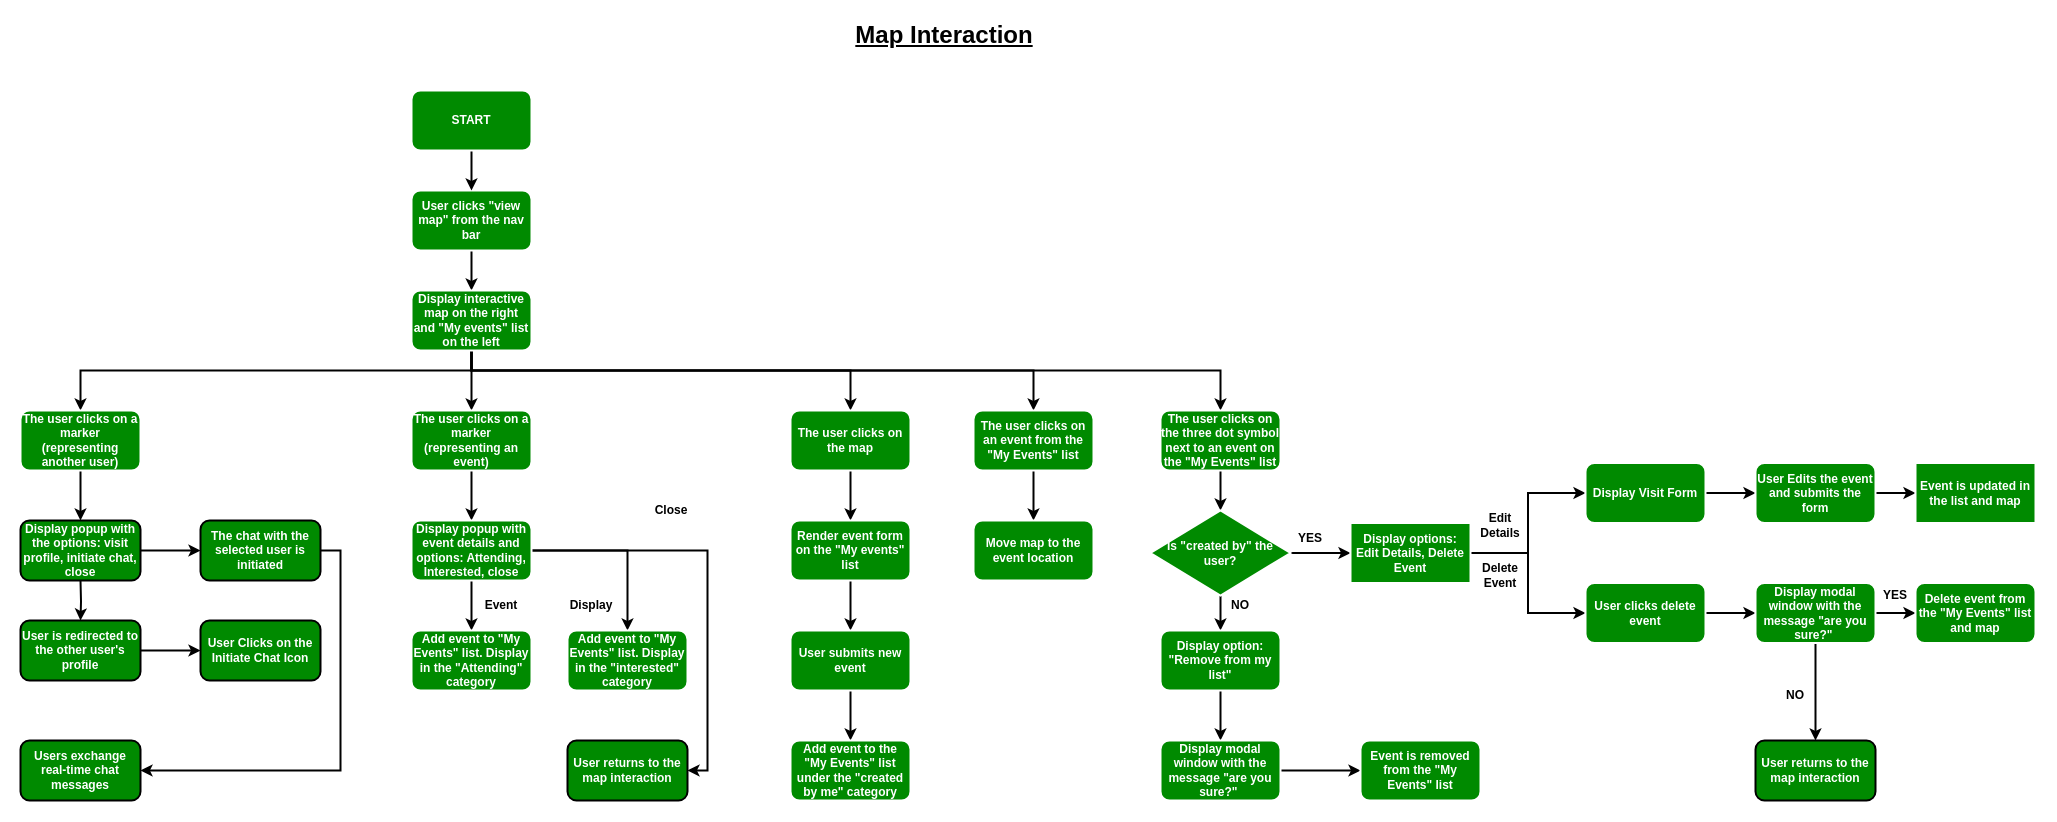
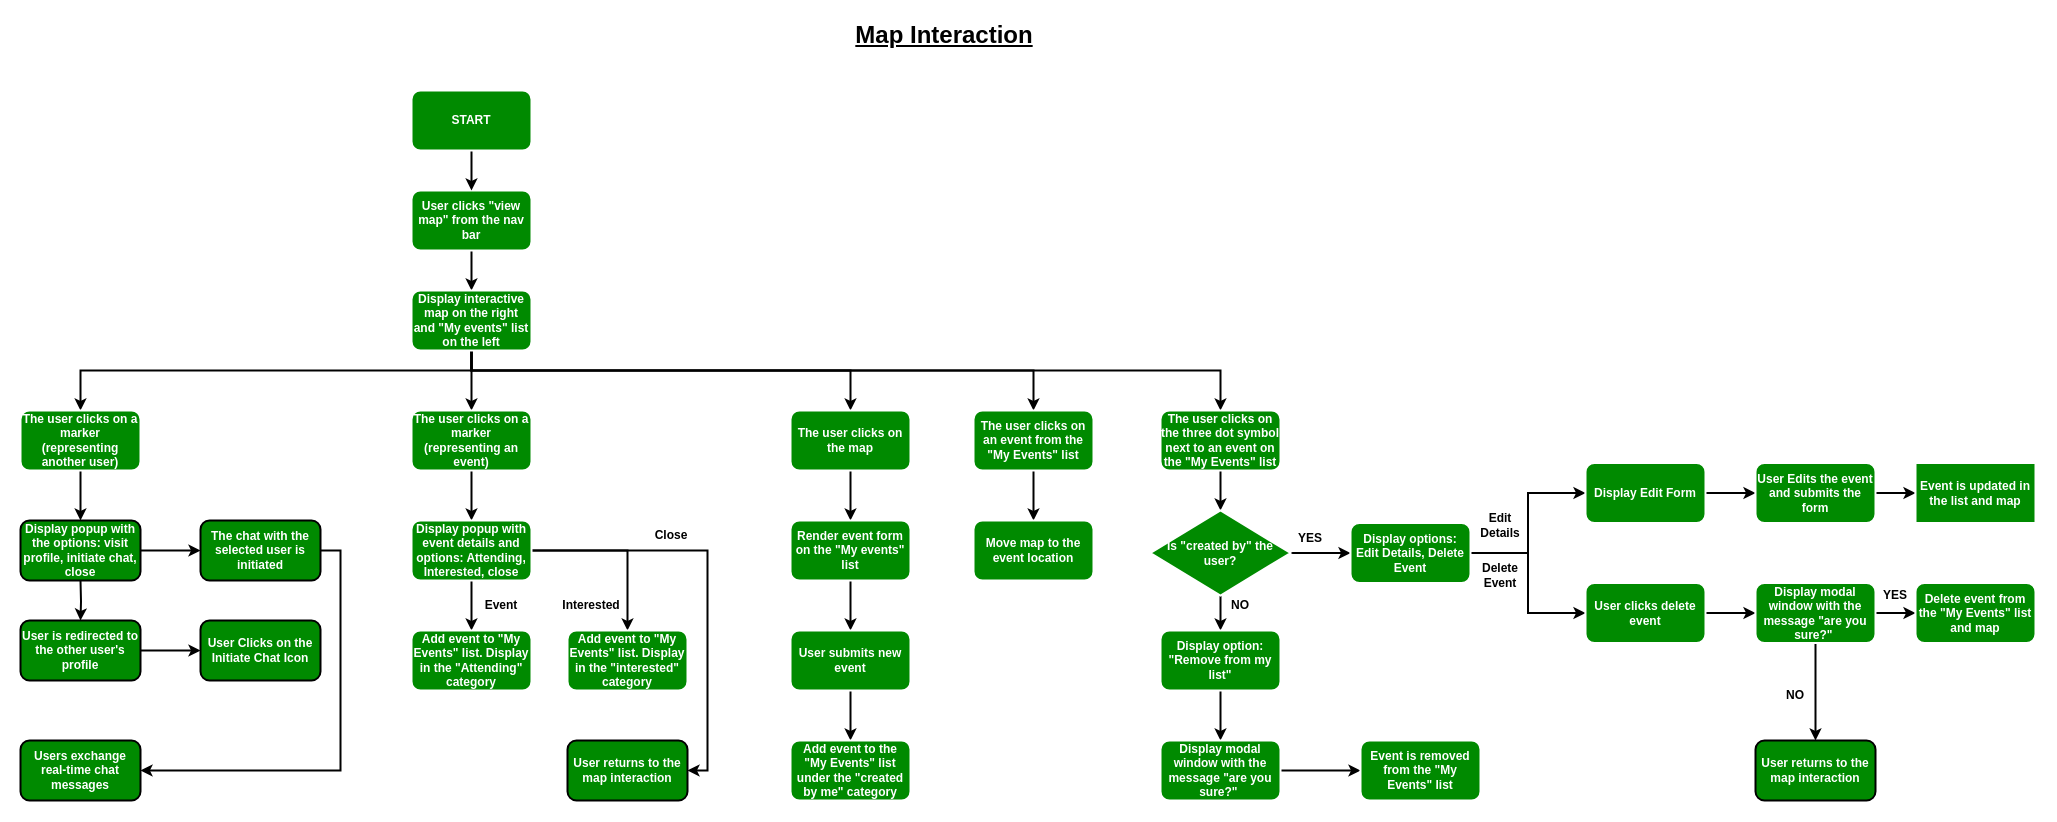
(1646, 494) -> (1646, 494)
(672, 511) -> (672, 536)
(1411, 553) -> (1411, 553)
(592, 606) -> (592, 606)
